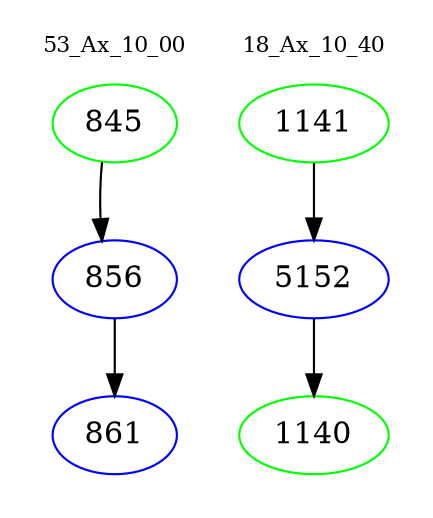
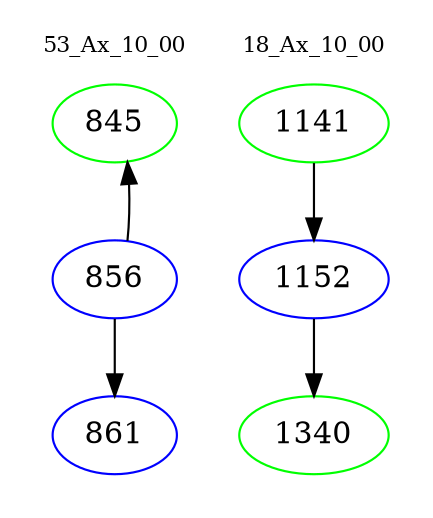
(314, 47) -> (314, 47)
(100, 190) -> (129, 213)
(314, 279) -> (314, 279)
(314, 435) -> (314, 435)
